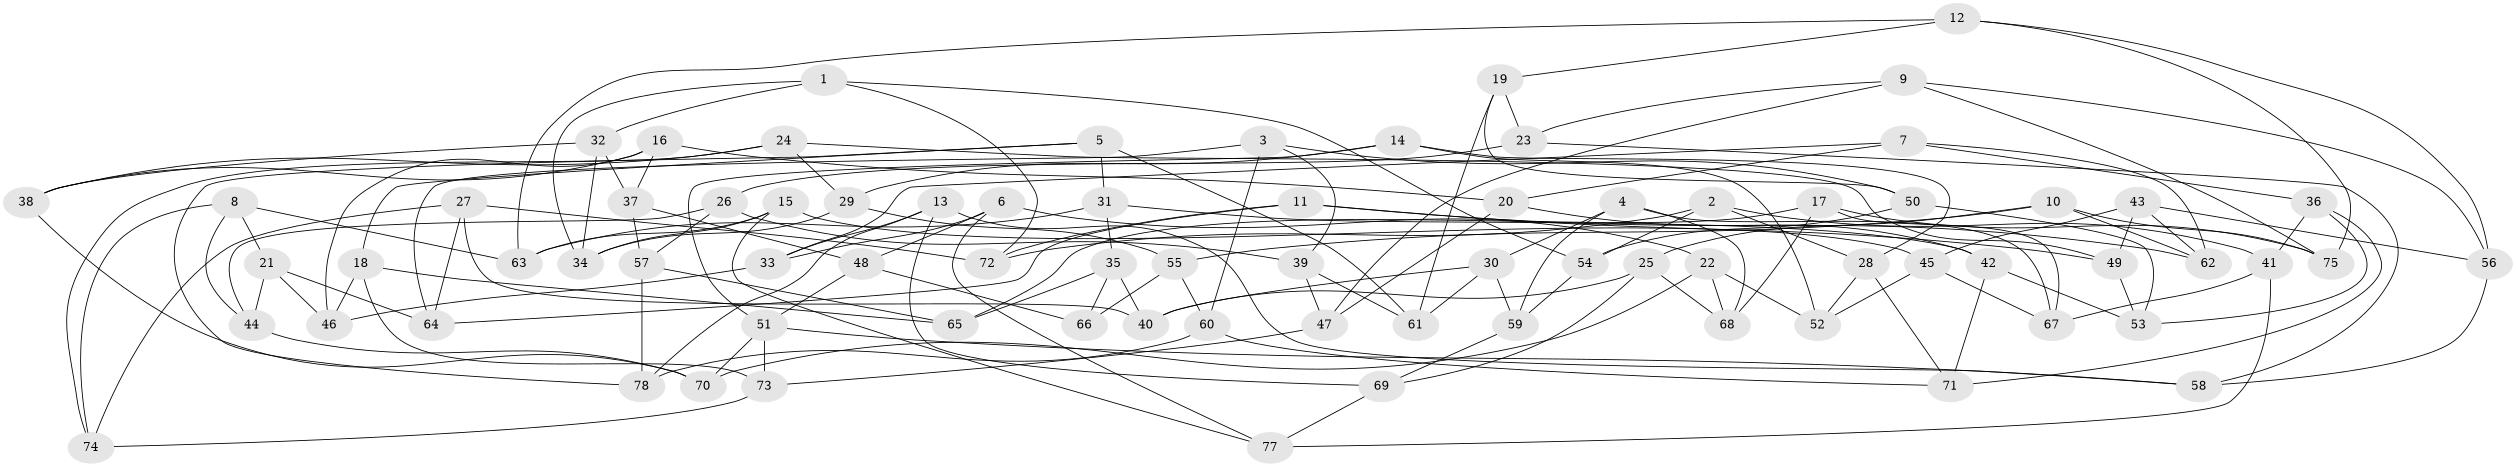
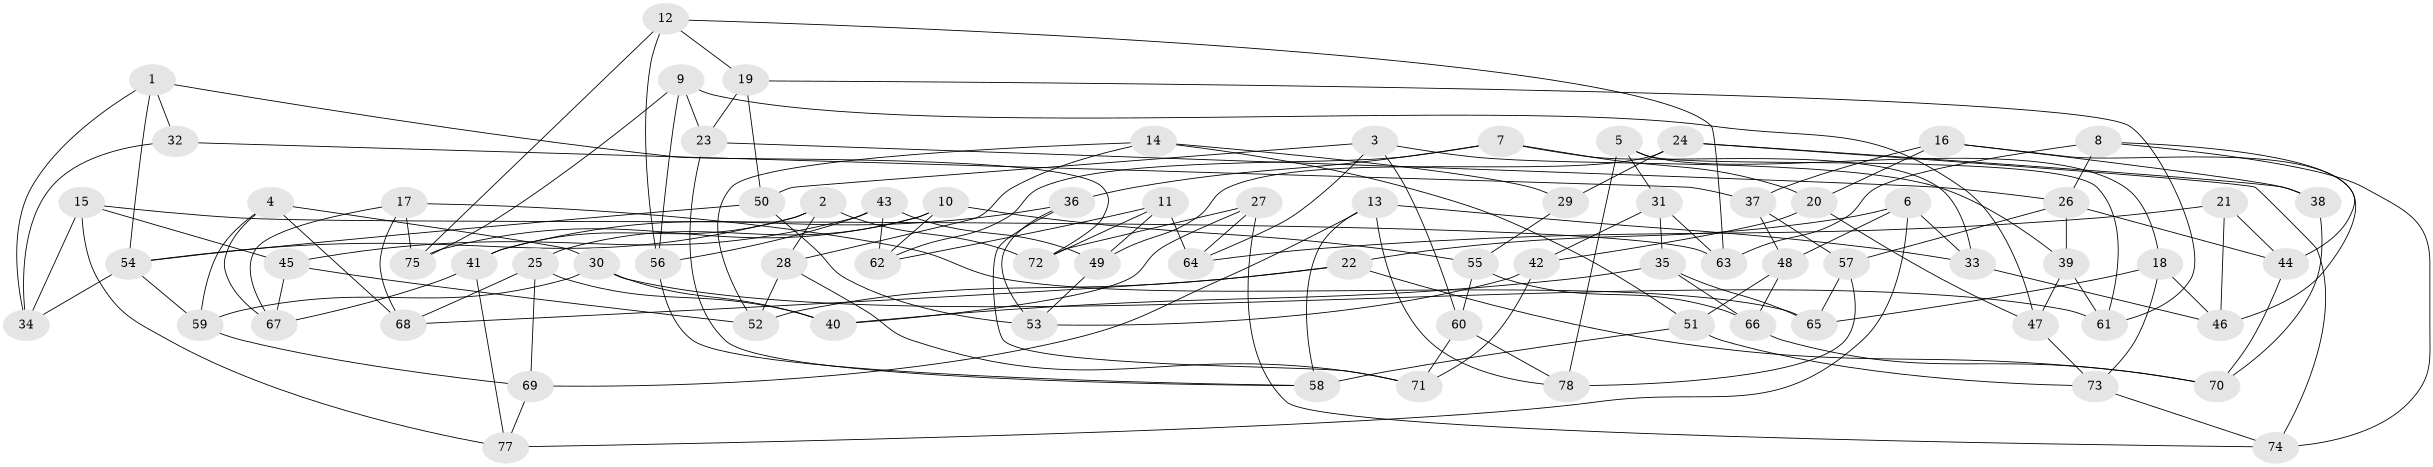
(376, 154) -> none
(767, 229) -> (77, 295)
(251, 233) -> (2086, 165)
(737, 353) -> (1982, 364)
